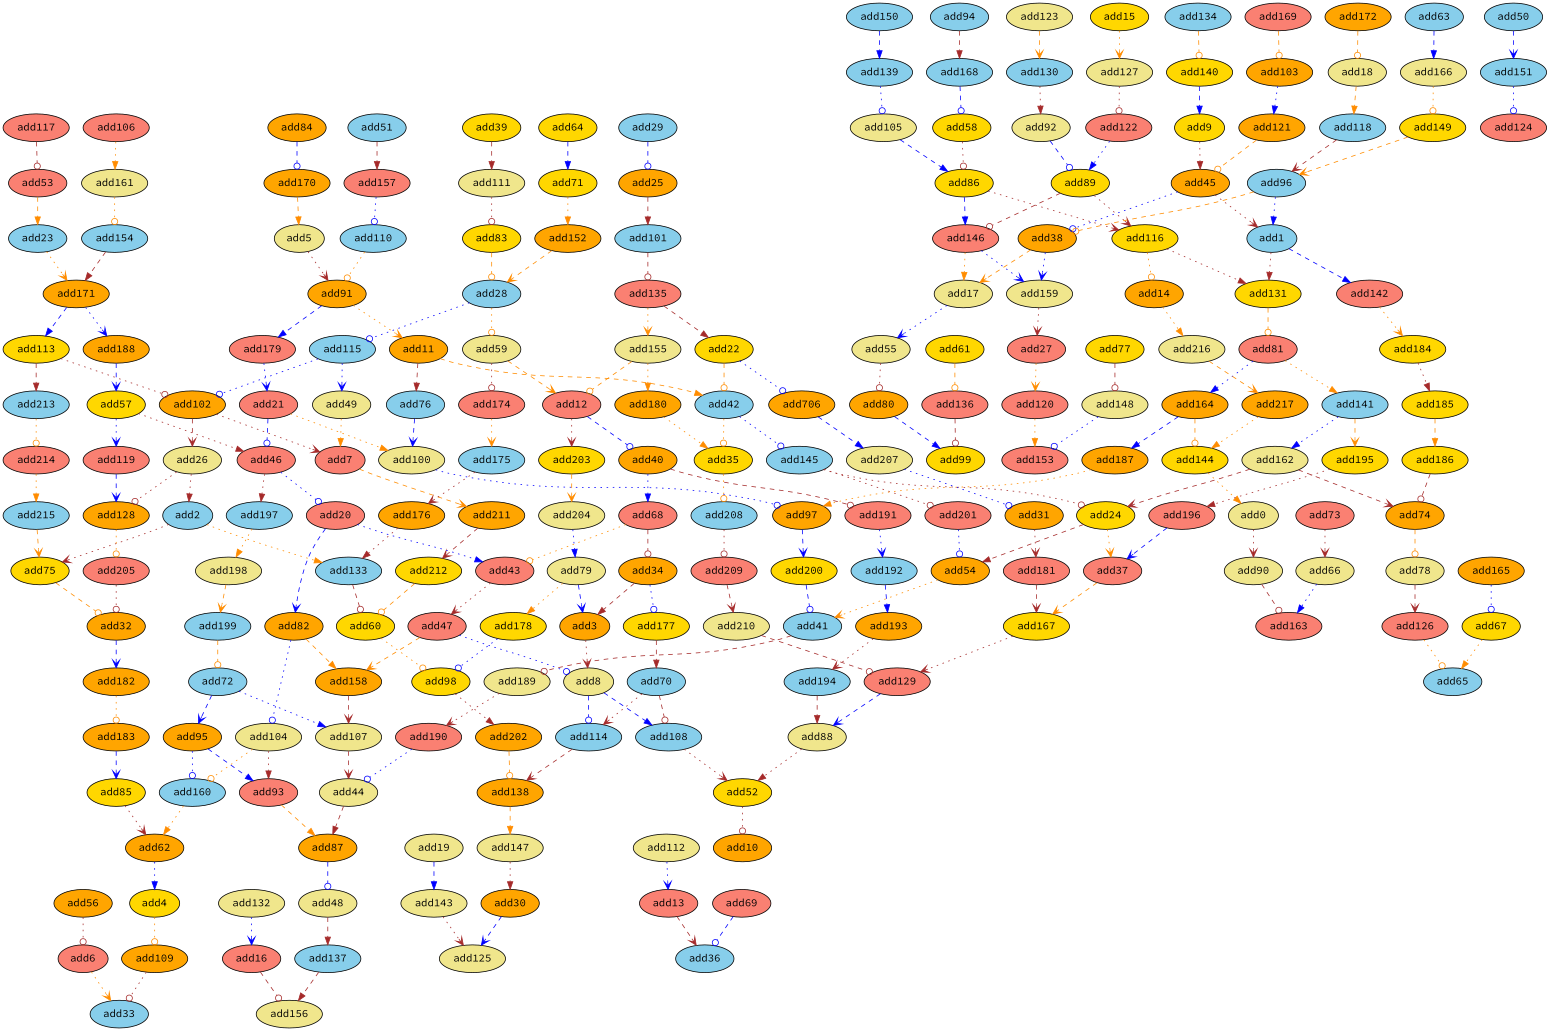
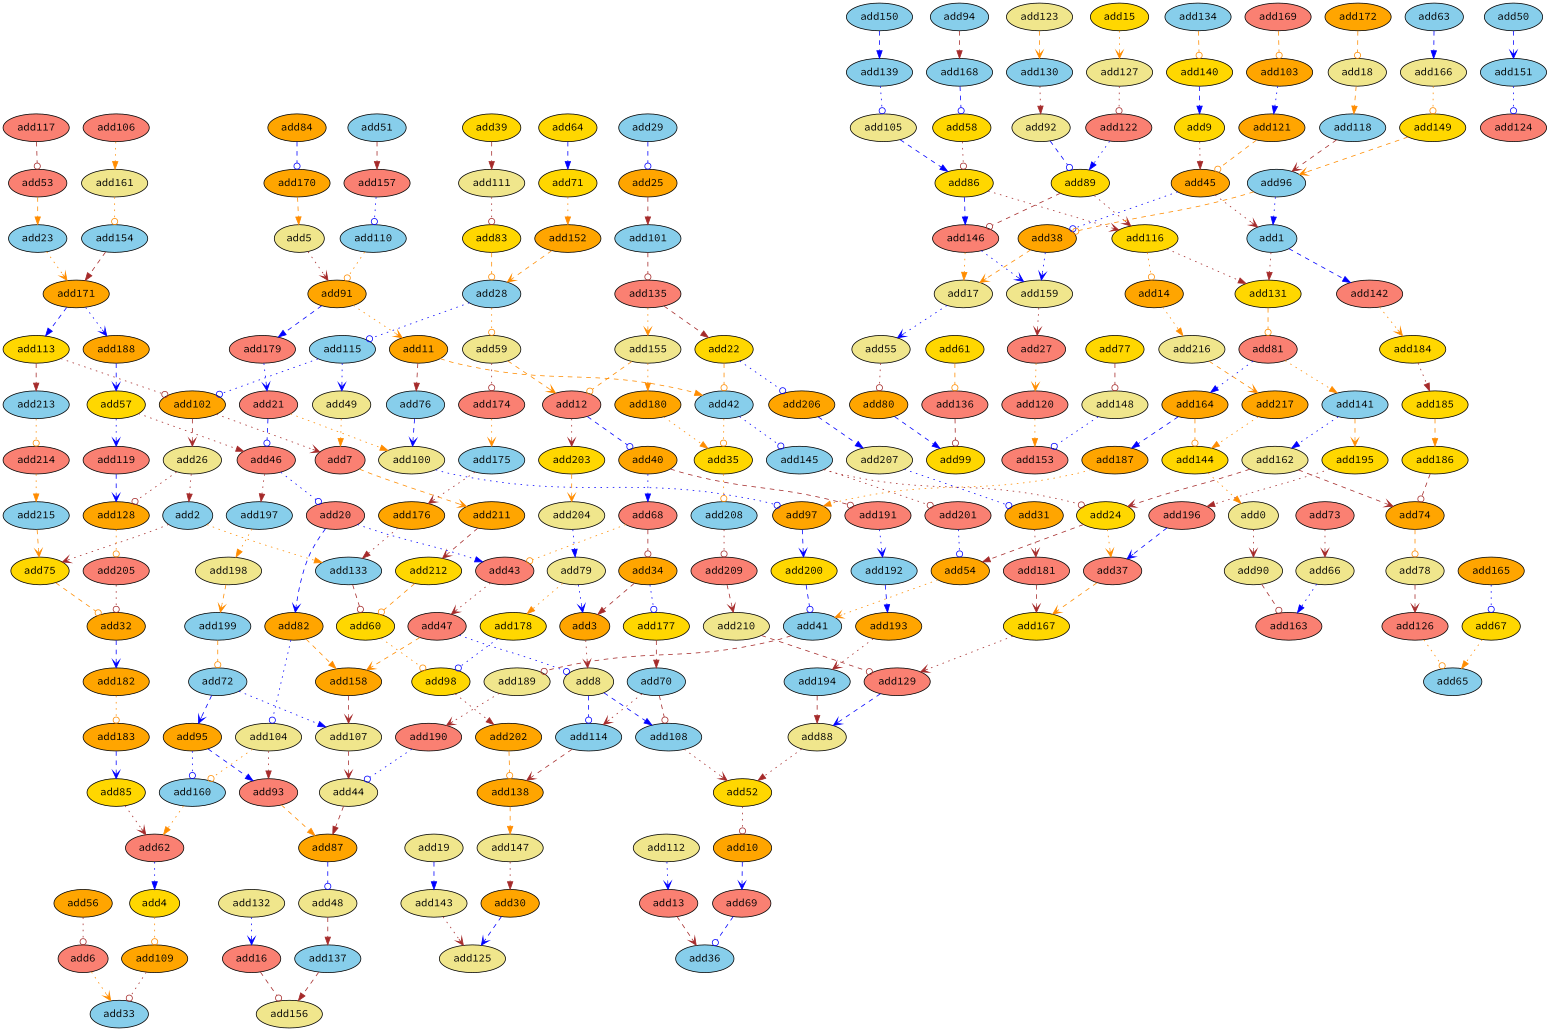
(802, 405) -> (802, 405)
(580, 595) -> (580, 595)
(155, 848) -> (155, 848)
none -> (742, 872)
